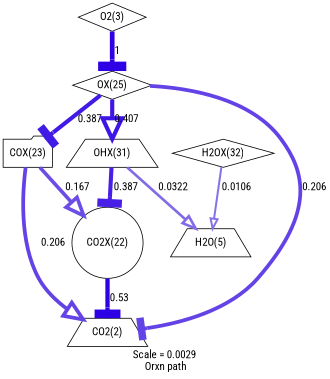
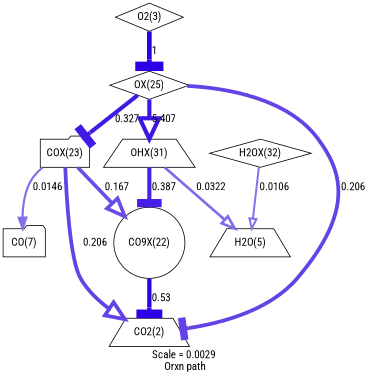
(89, 119) -> (126, 119)
(126, 119) -> (163, 119)
none -> (24, 243)
(108, 243) -> (149, 243)
